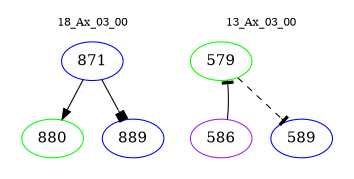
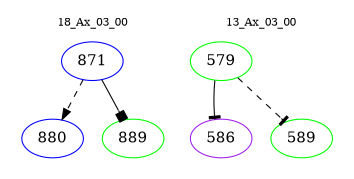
(75, 95) -> (75, 95)
(228, 103) -> (214, 97)
(53, 138) -> (53, 138)
(133, 138) -> (133, 138)
(302, 138) -> (302, 138)
